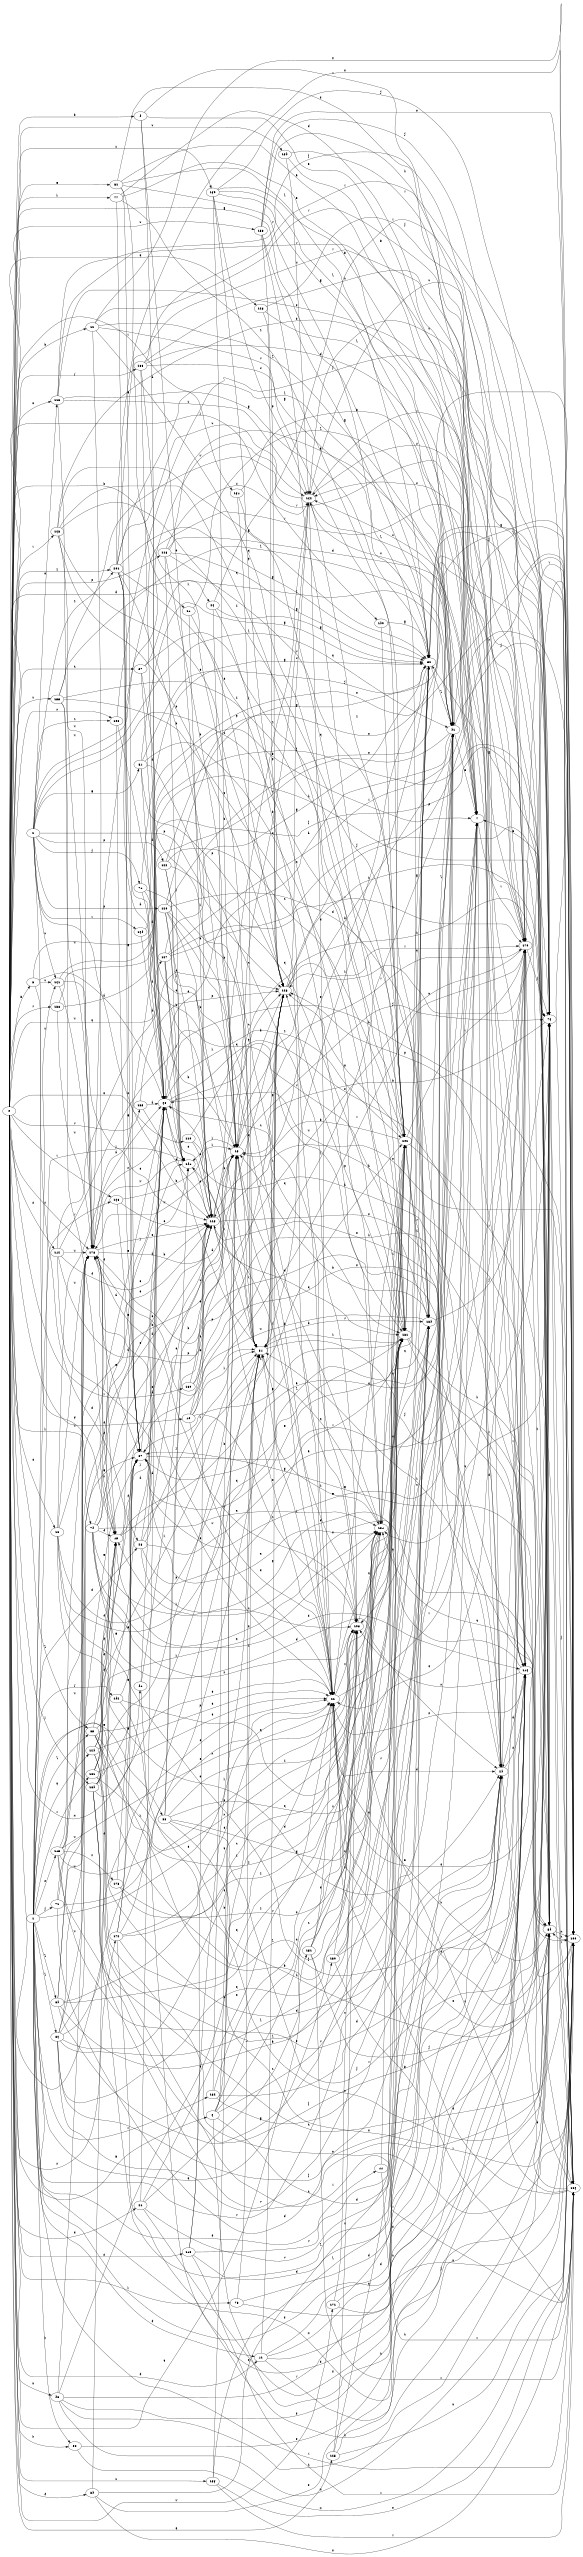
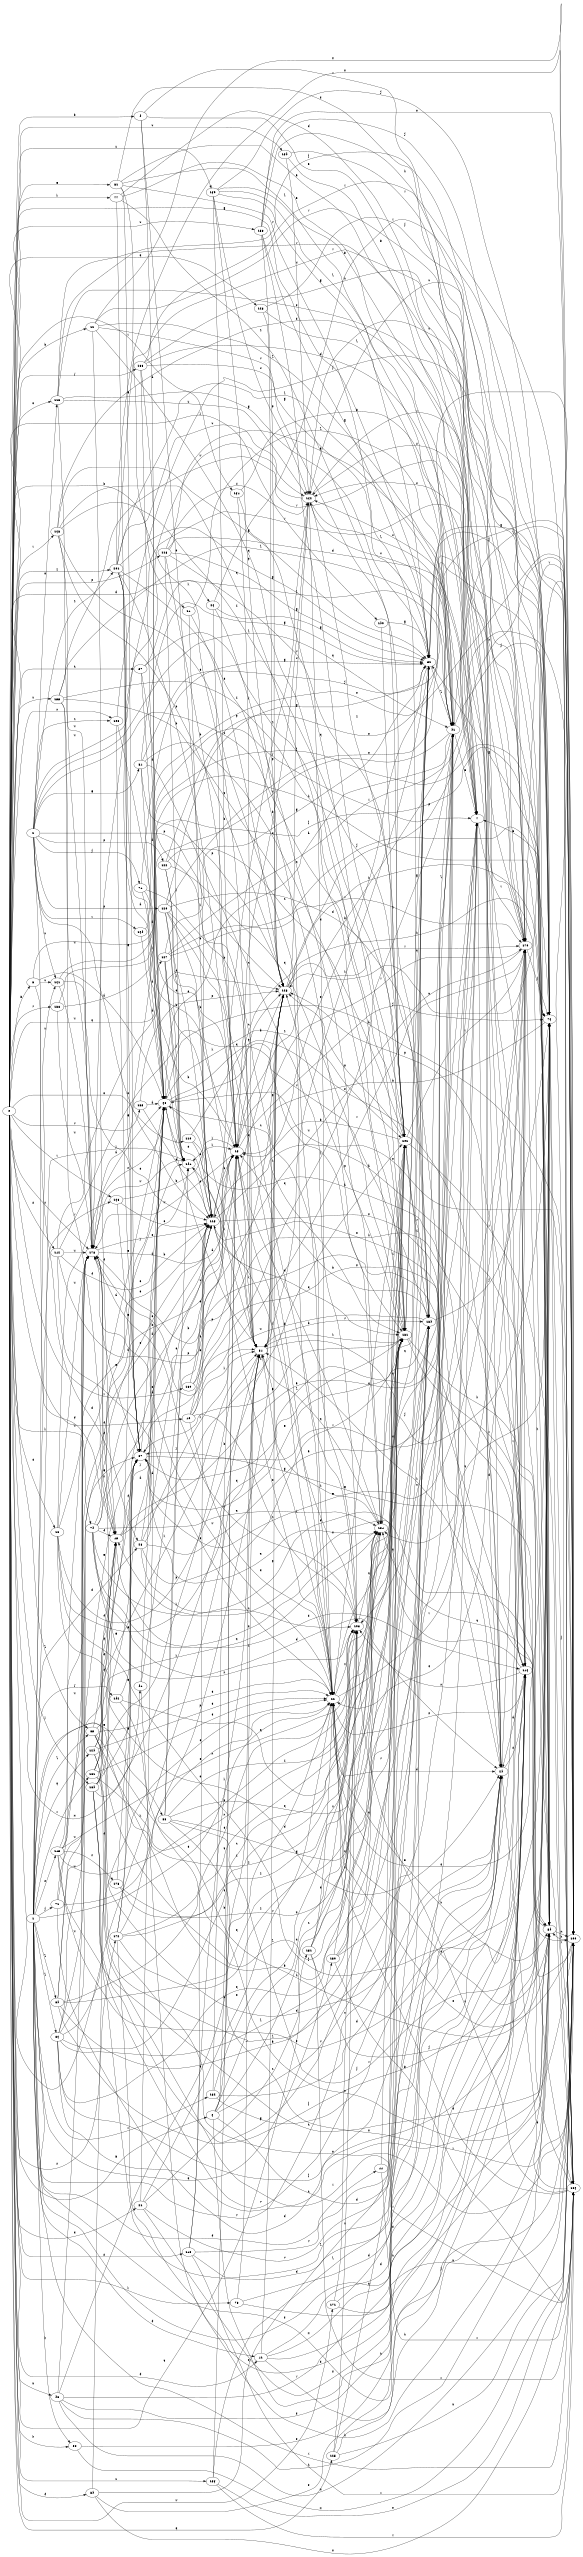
(273, 754) -> (273, 754)
